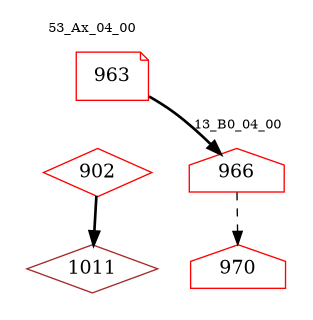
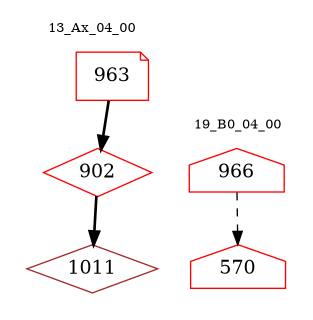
(92, 29) -> (92, 29)
(188, 123) -> (106, 119)
(238, 125) -> (238, 125)
(238, 269) -> (238, 269)
